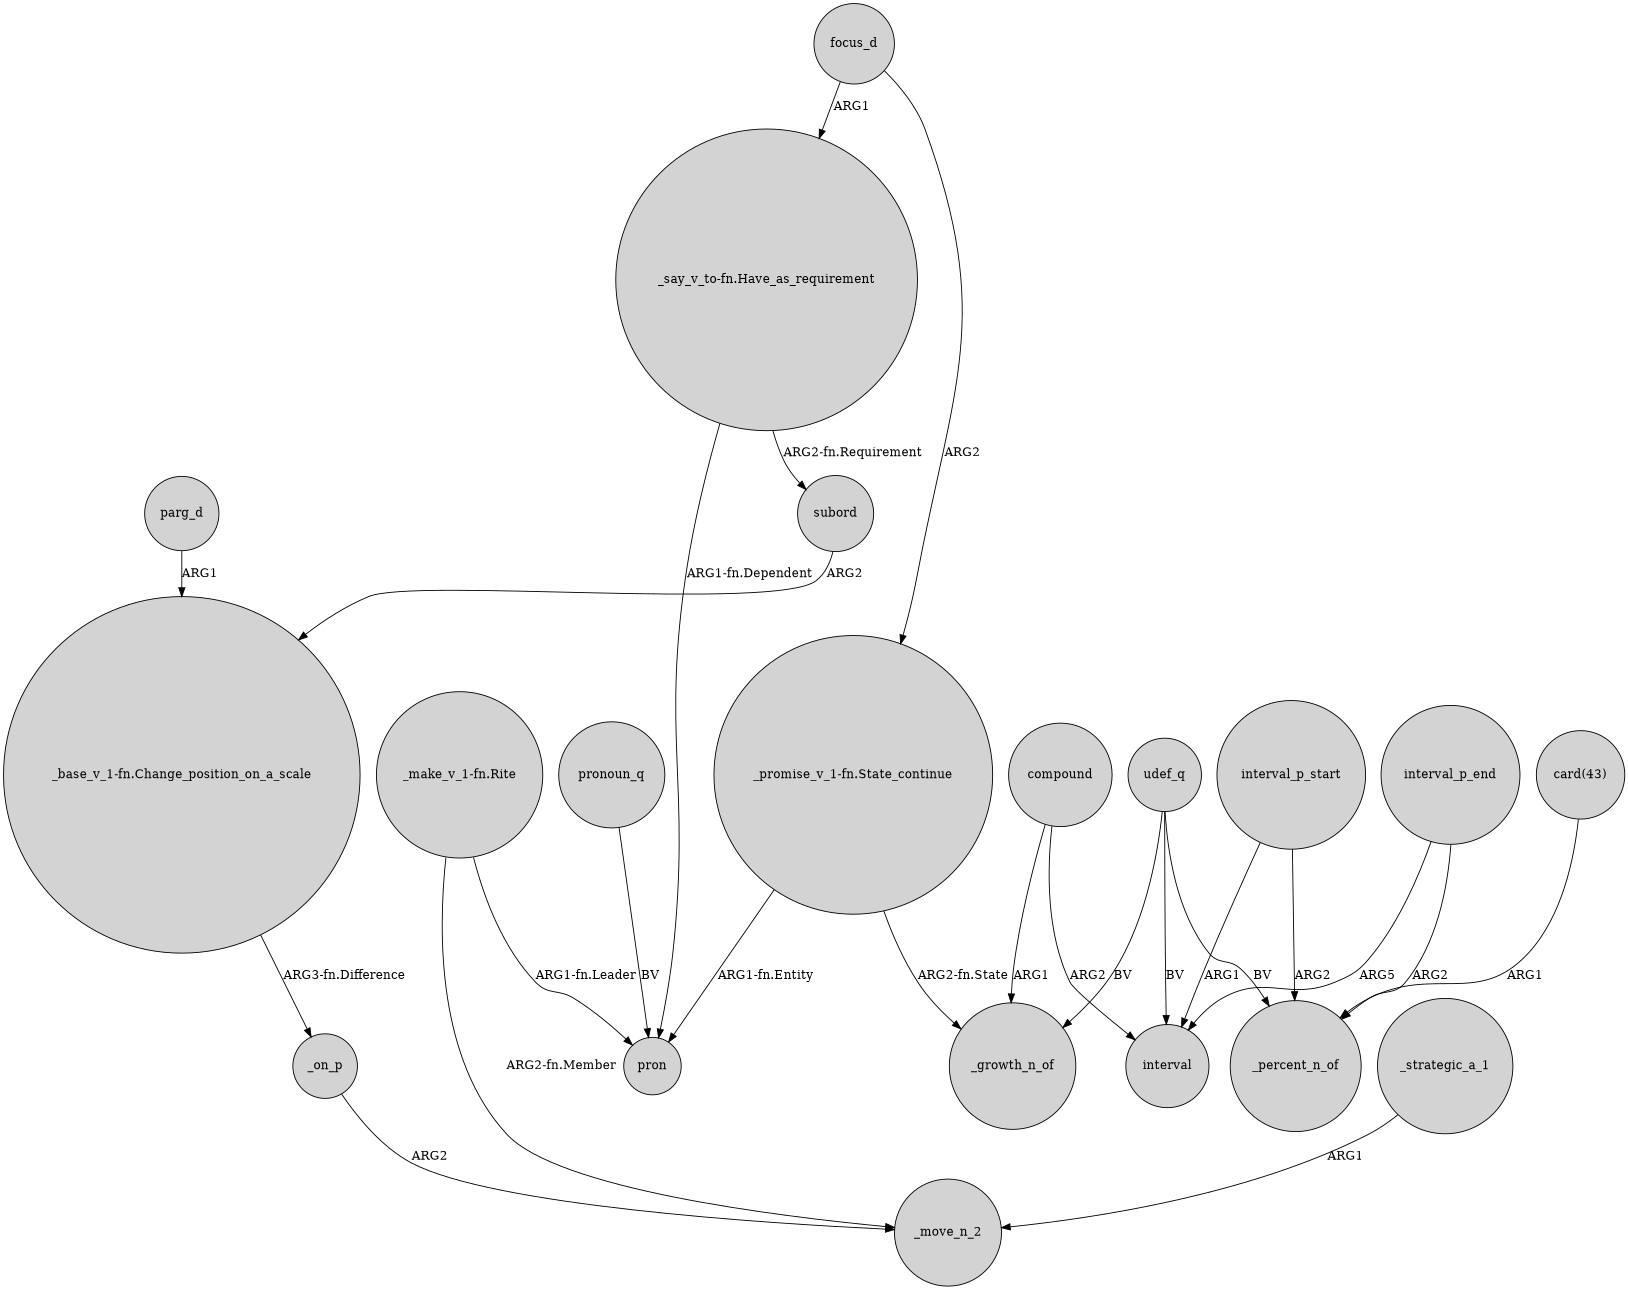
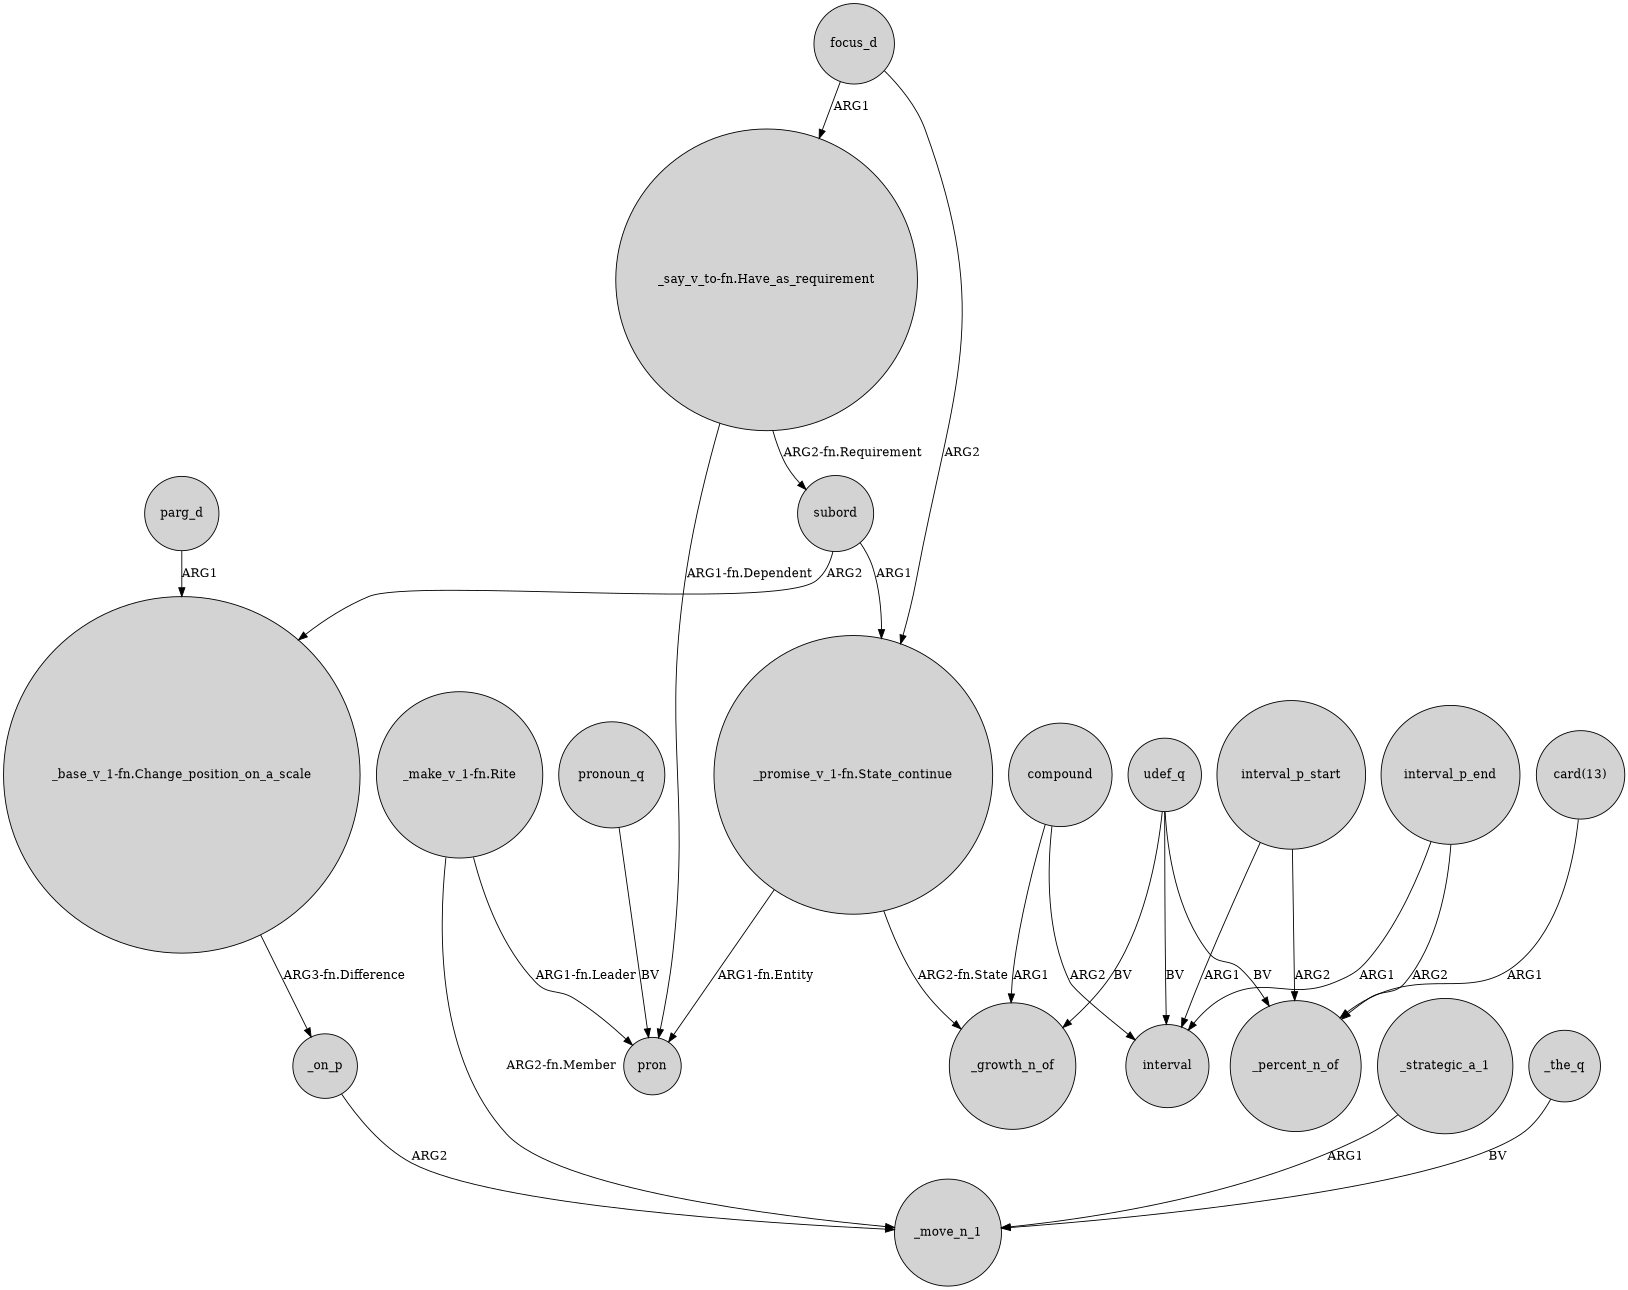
none -> (877, 584)
(1581, 775) -> (1581, 775)
(1378, 976) -> (1378, 976)
none -> (1565, 1066)
(948, 1233) -> (948, 1233)
